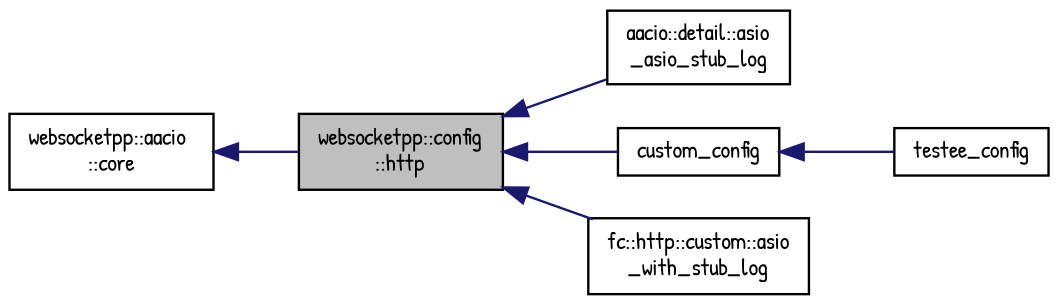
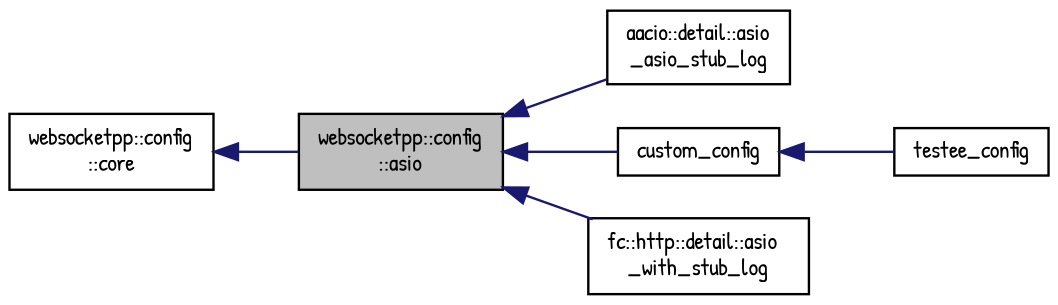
(111, 152) -> (111, 152)
(401, 152) -> (401, 152)
(699, 256) -> (699, 256)
